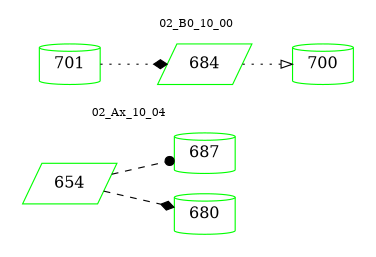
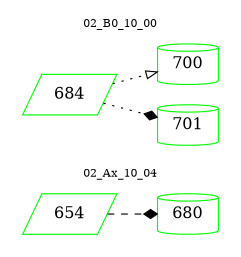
(127, 64) -> (124, 108)
(205, 153) -> none
